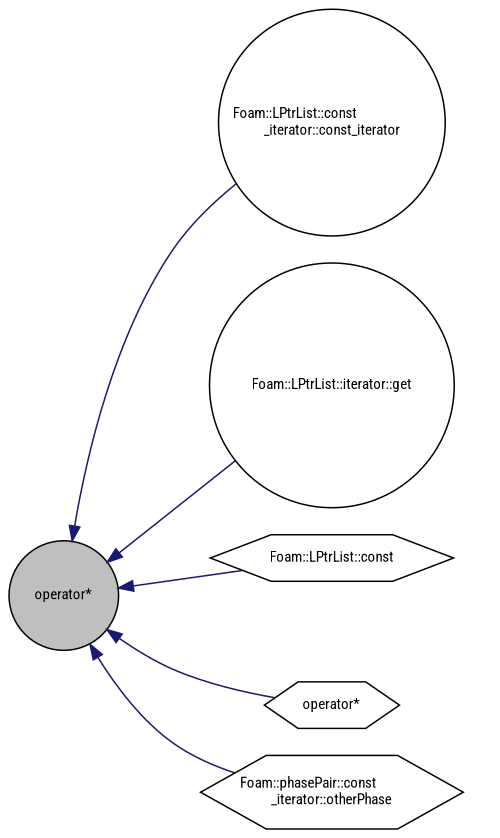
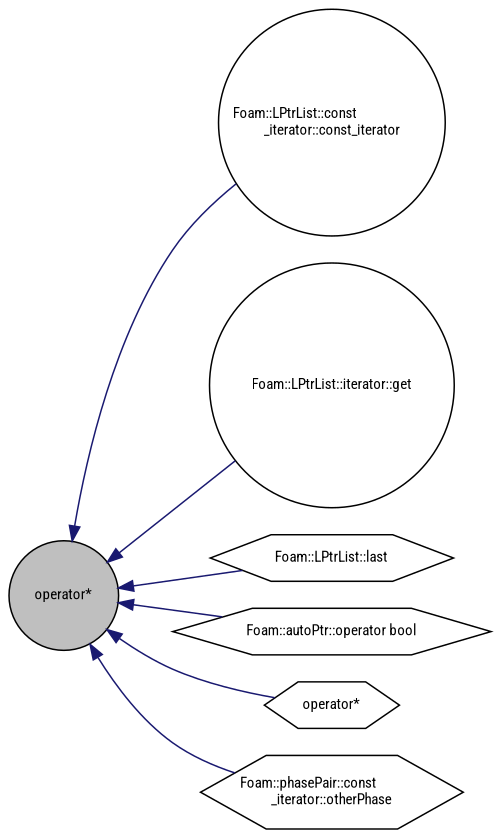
(332, 558) -> (332, 558)
none -> (332, 632)
